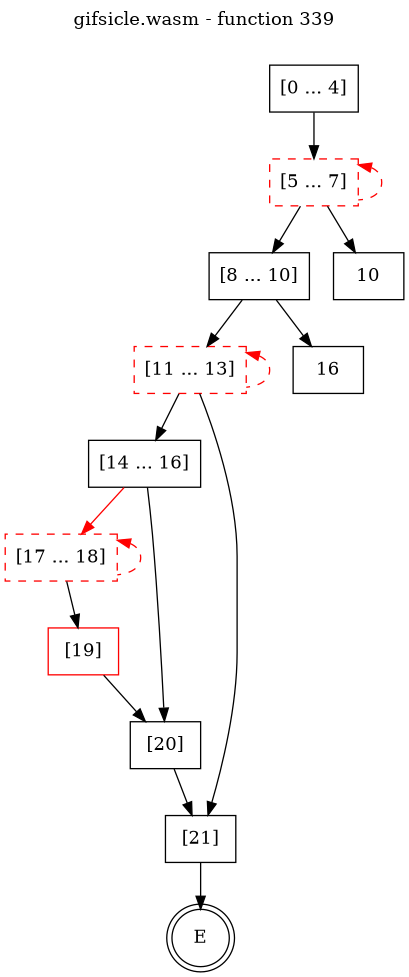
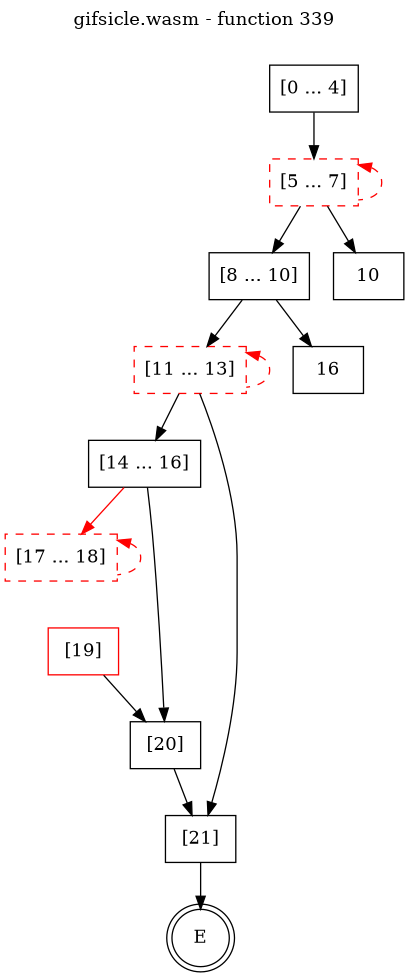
(71, 598) -> none
